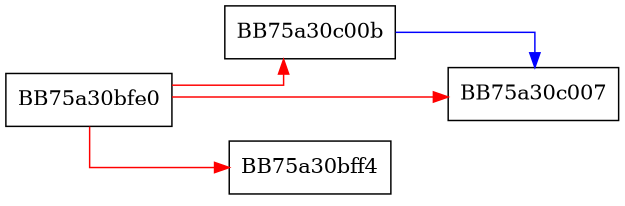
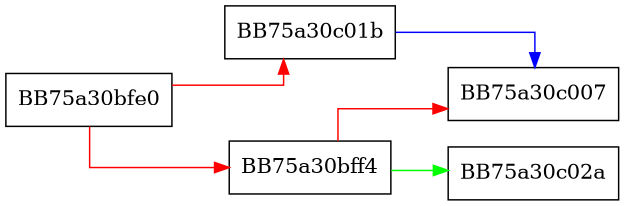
(310, 32) -> (310, 32)
(303, 97) -> (369, 109)
none -> (533, 173)
